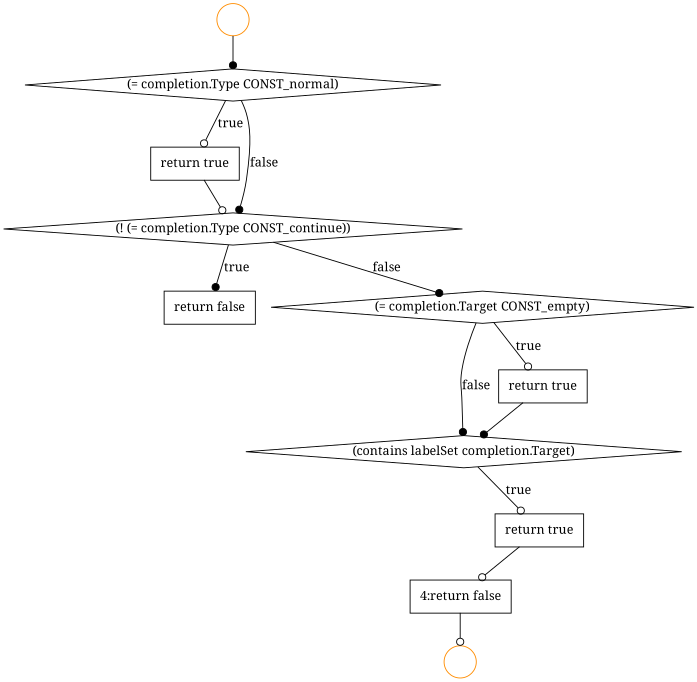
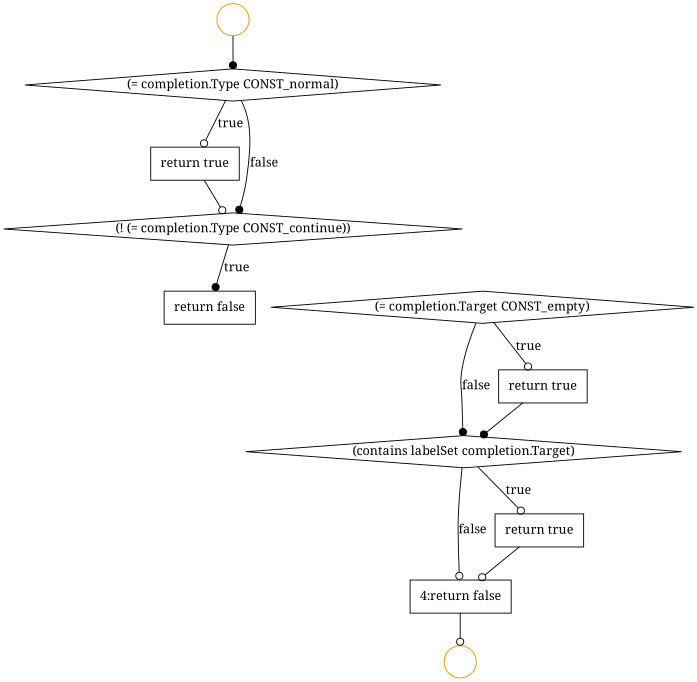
(355, 267) -> none
none -> (458, 520)
